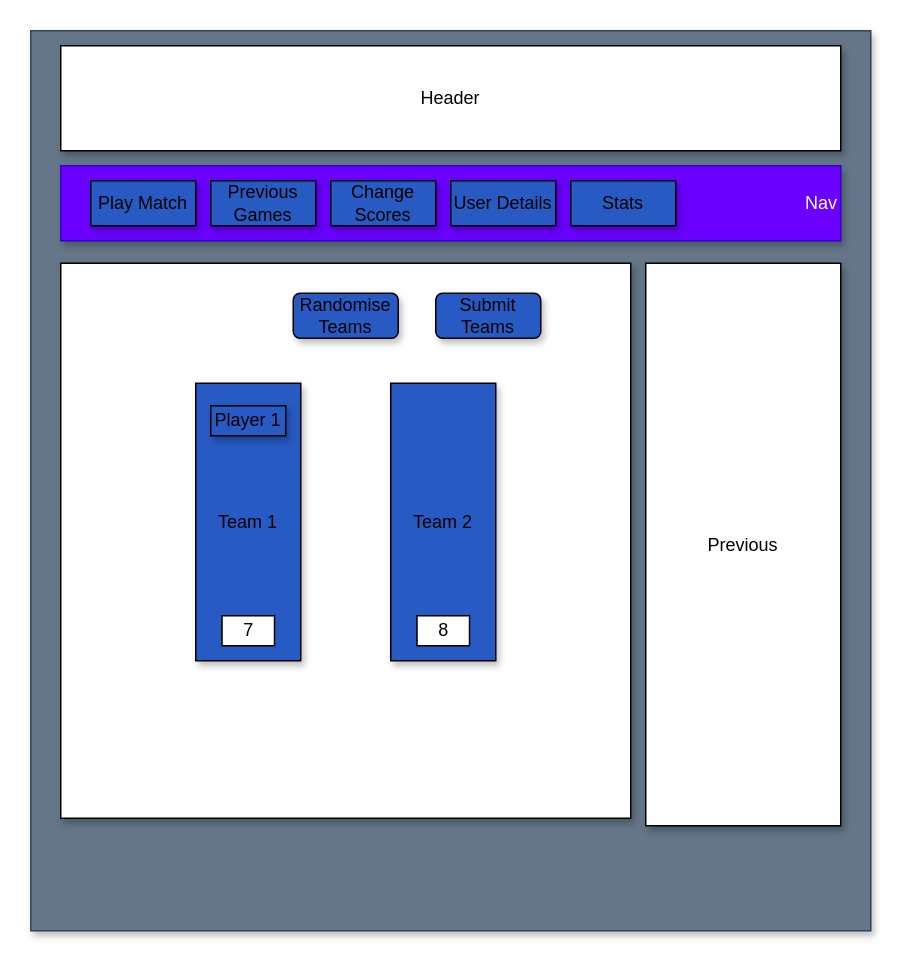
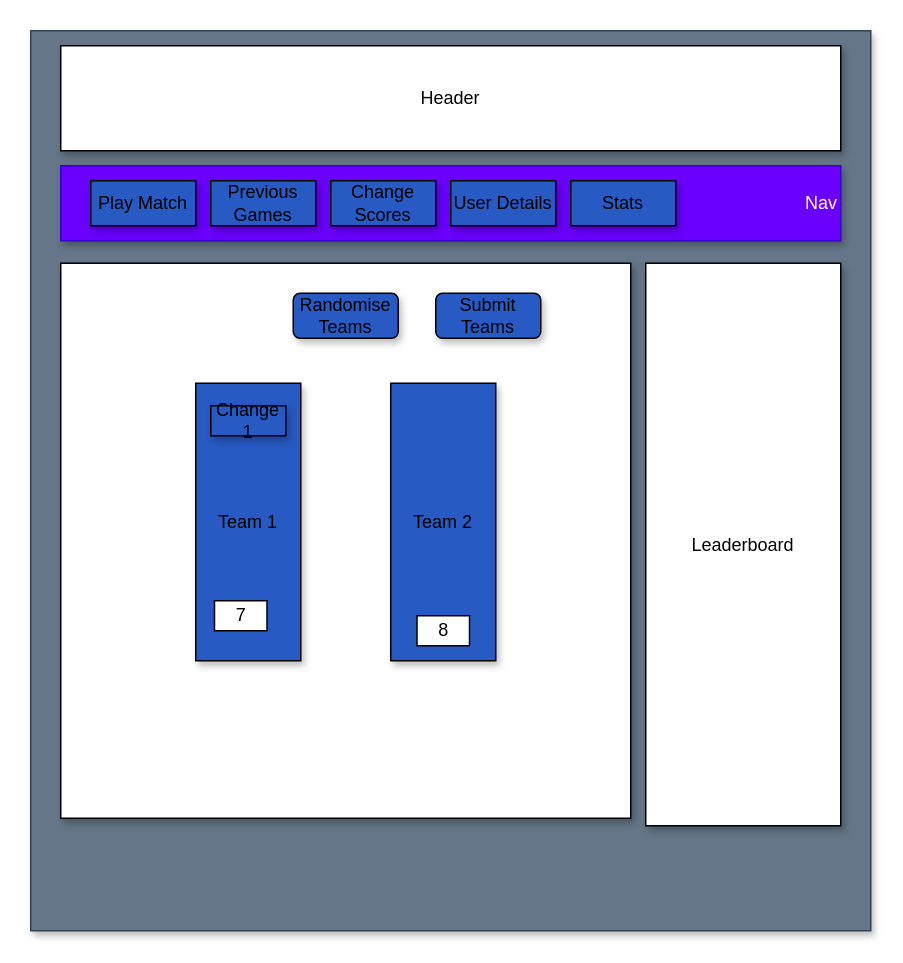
(248, 421) -> (248, 421)
(743, 545) -> (743, 545)
(248, 631) -> (241, 616)
